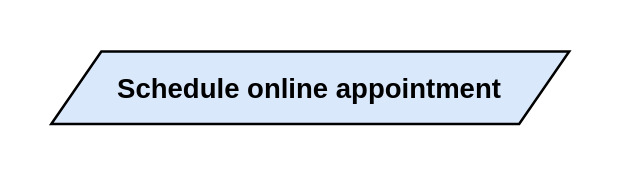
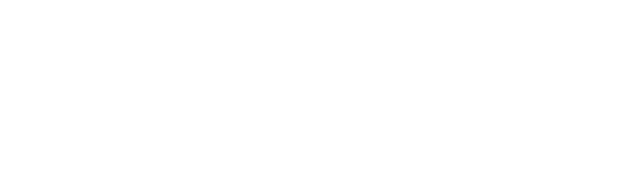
(310, 88) -> none
